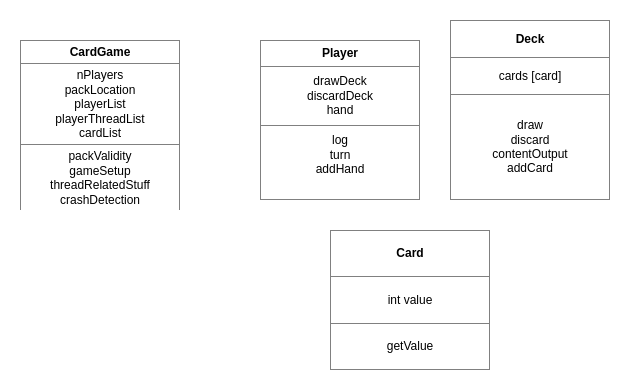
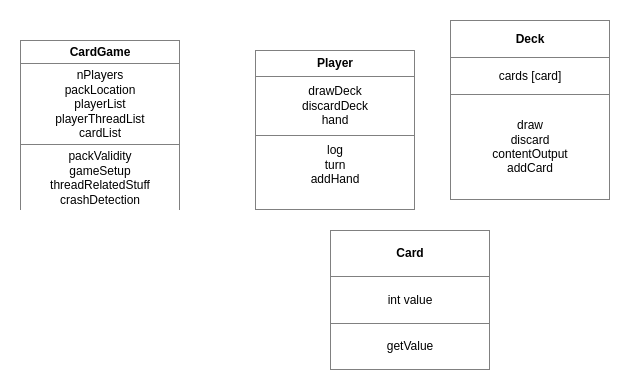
(341, 121) -> (336, 131)
